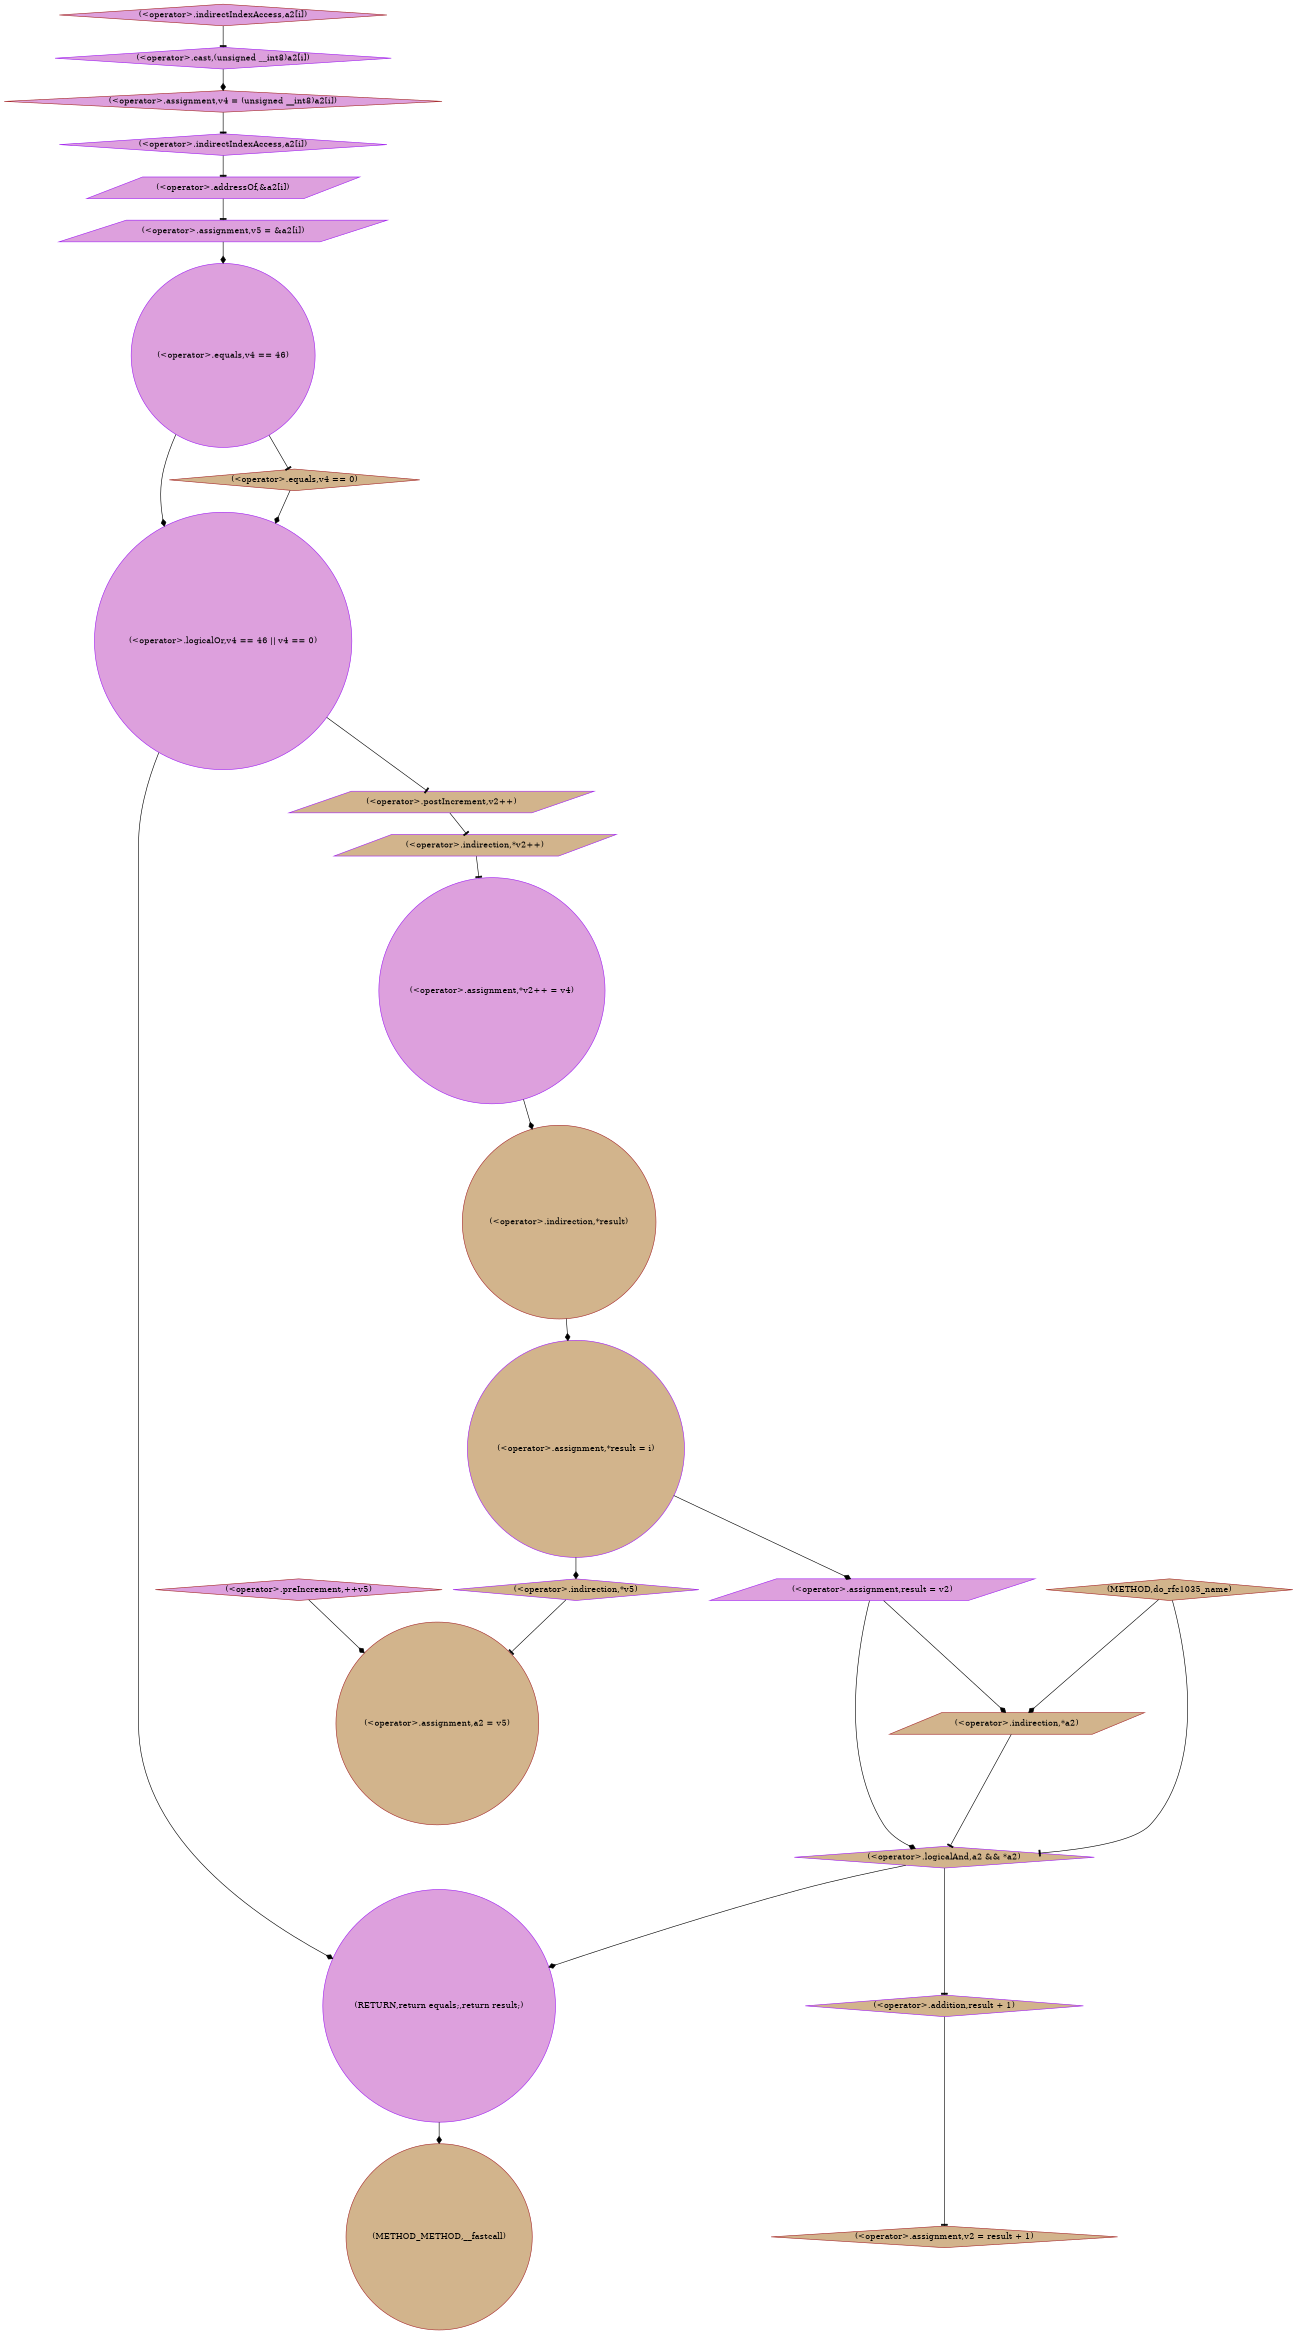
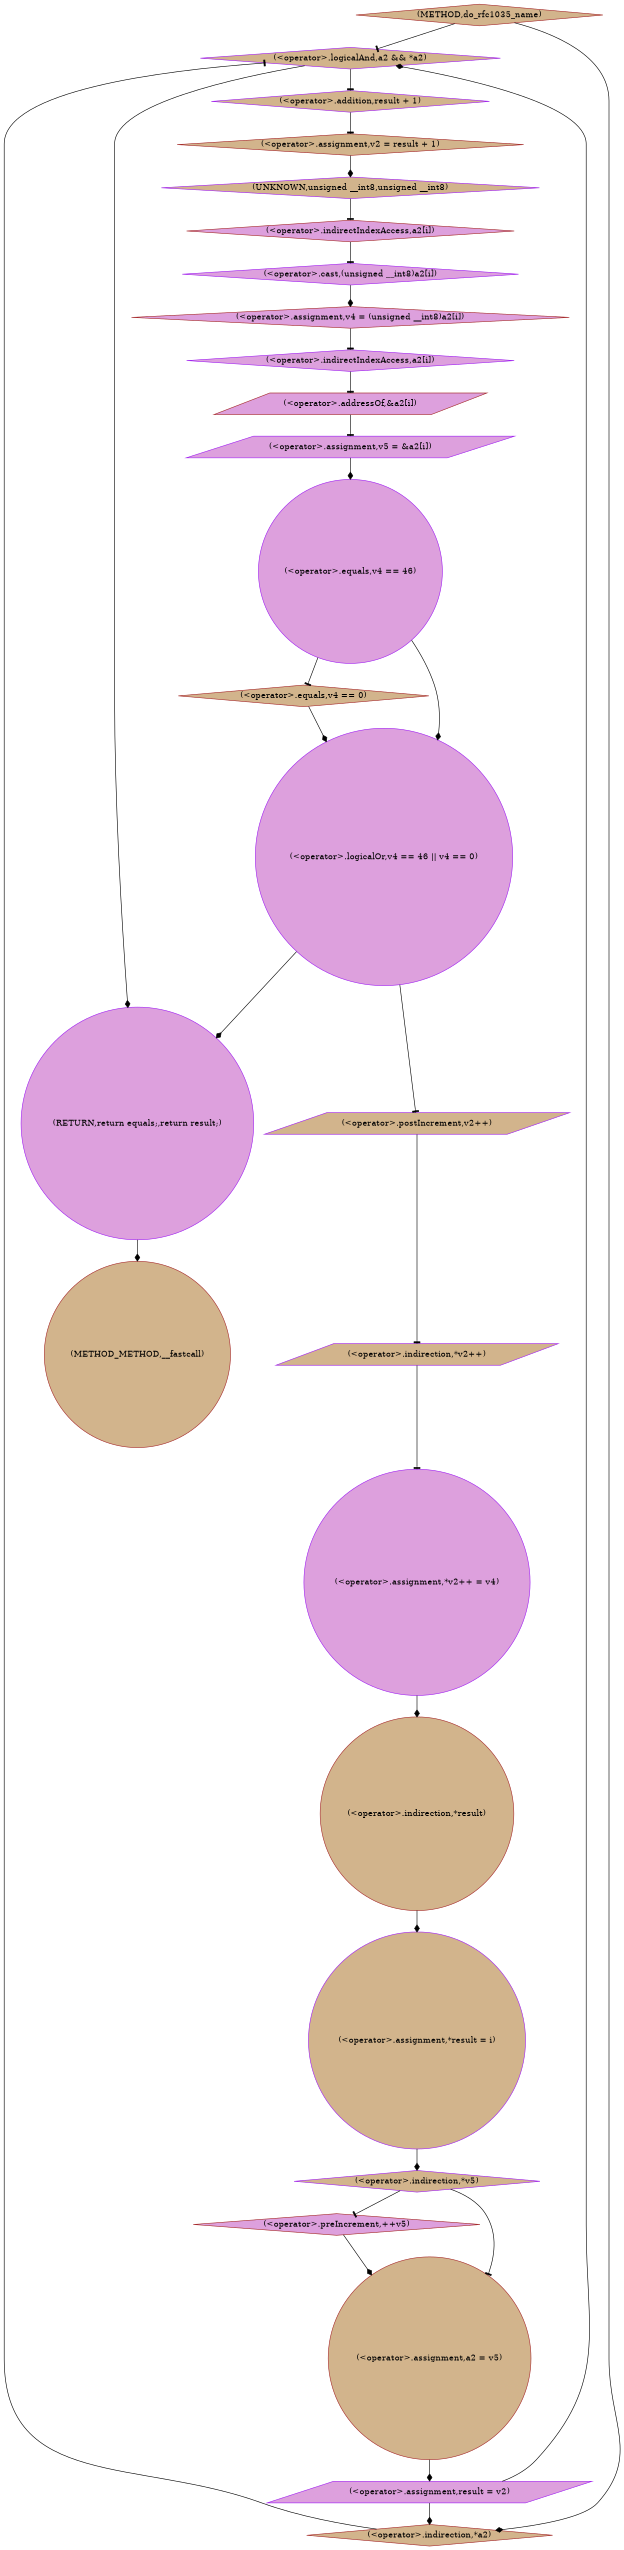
(223, 188) -> (350, 404)
none -> (350, 188)
(759, 1536) -> (430, 2467)
(1017, 1723) -> (430, 2535)
none -> (378, 2202)
